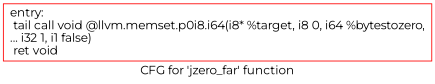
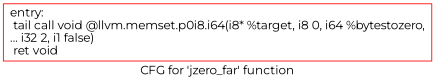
(51, 38) -> (52, 38)
